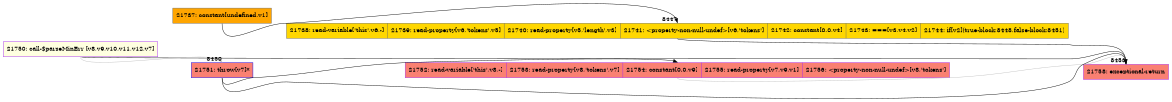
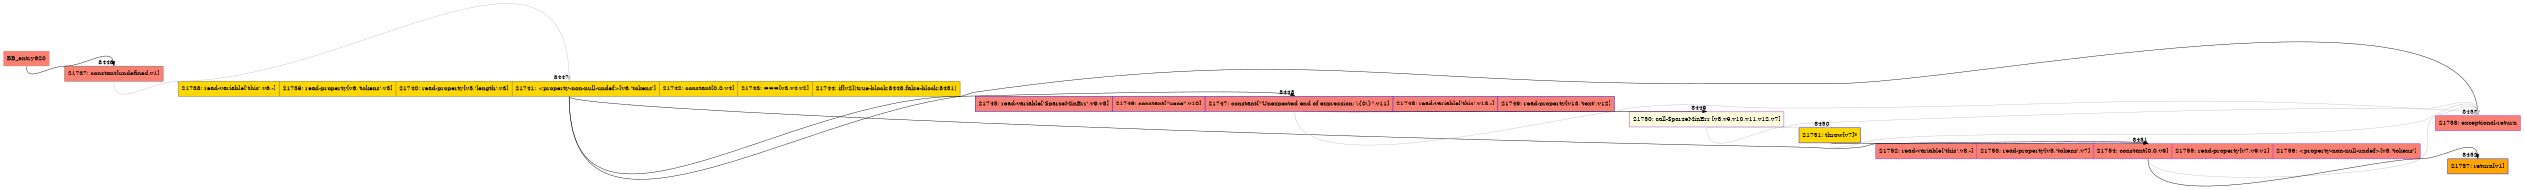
(445, 10) -> (360, 41)
(222, 16) -> (114, 74)
none -> (26, 59)
(684, 59) -> (2084, 114)
(222, 70) -> (1830, 135)
(676, 96) -> (2155, 135)
none -> (1295, 104)
none -> (1356, 136)
none -> (2478, 166)
